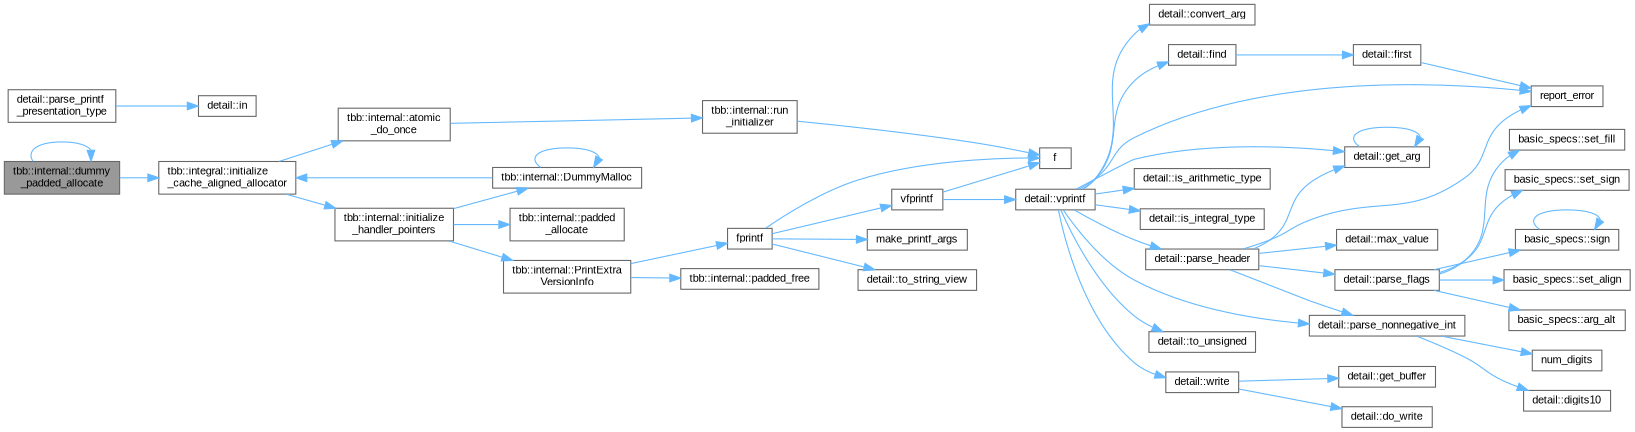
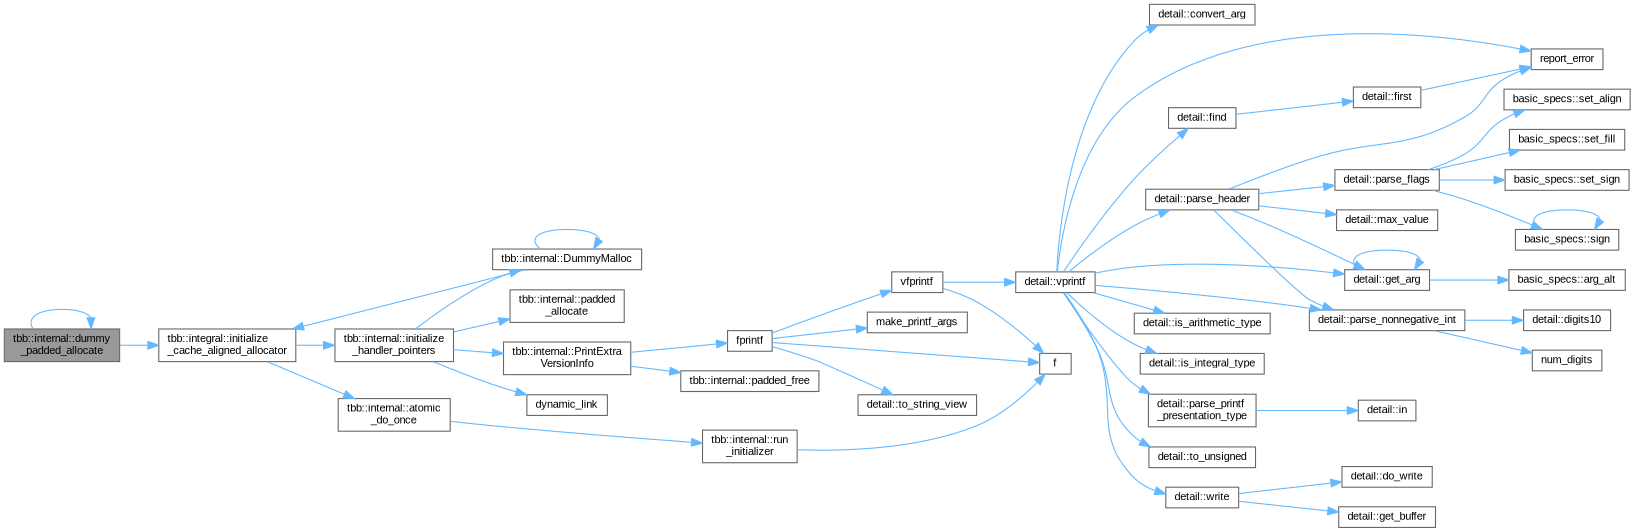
(1472, 299) -> (1464, 280)
none -> (1106, 353)
none -> (567, 405)
